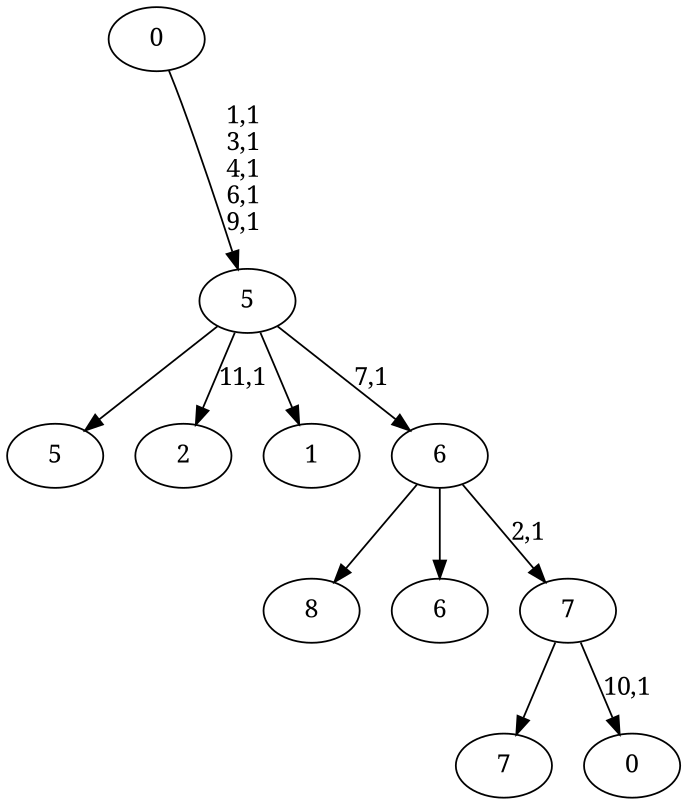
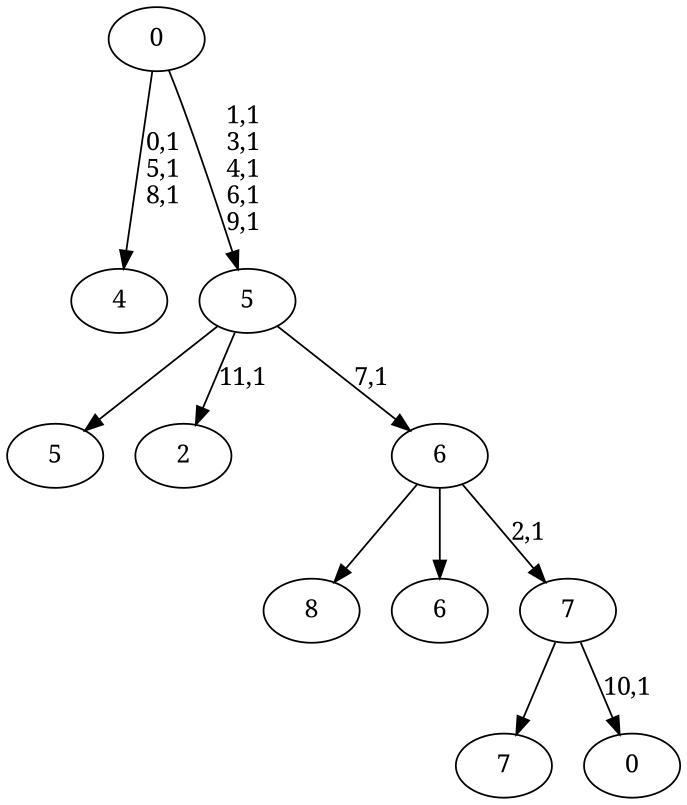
none -> (119, 301)
(312, 456) -> none
